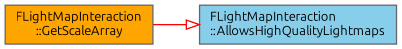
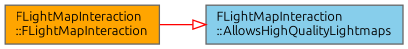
(79, 25) -> (82, 25)
